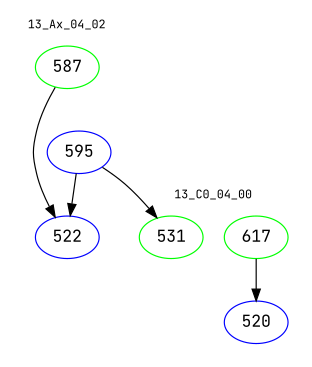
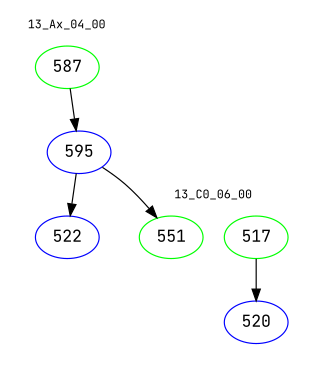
(67, 25) -> (67, 25)
(34, 146) -> (72, 104)
(214, 195) -> (214, 195)
(171, 237) -> (171, 237)
(256, 237) -> (256, 237)
